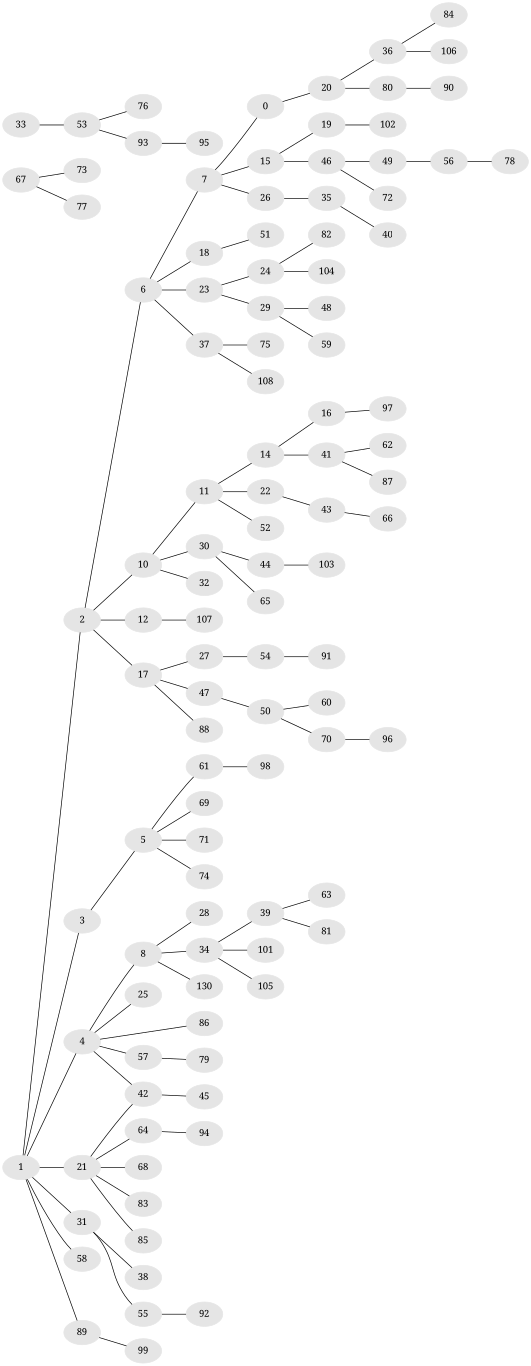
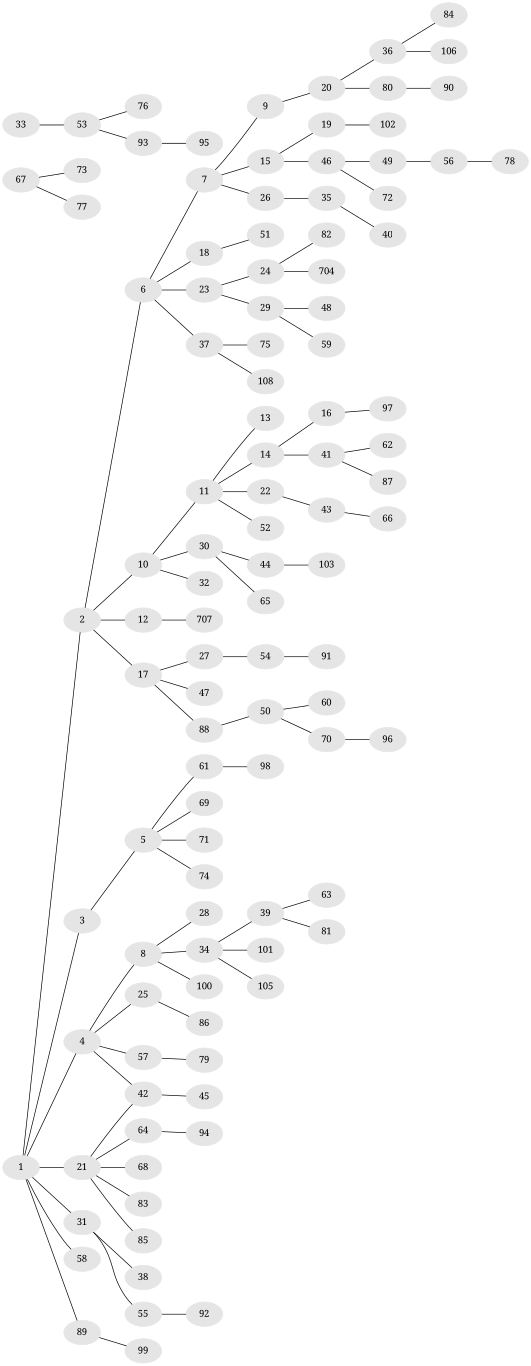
(266, 107) -> (266, 107)
(327, 272) -> (327, 272)
none -> (266, 418)
(204, 620) -> (204, 620)
(235, 703) -> (235, 721)
(204, 987) -> (204, 987)
(143, 1033) -> (174, 1009)
